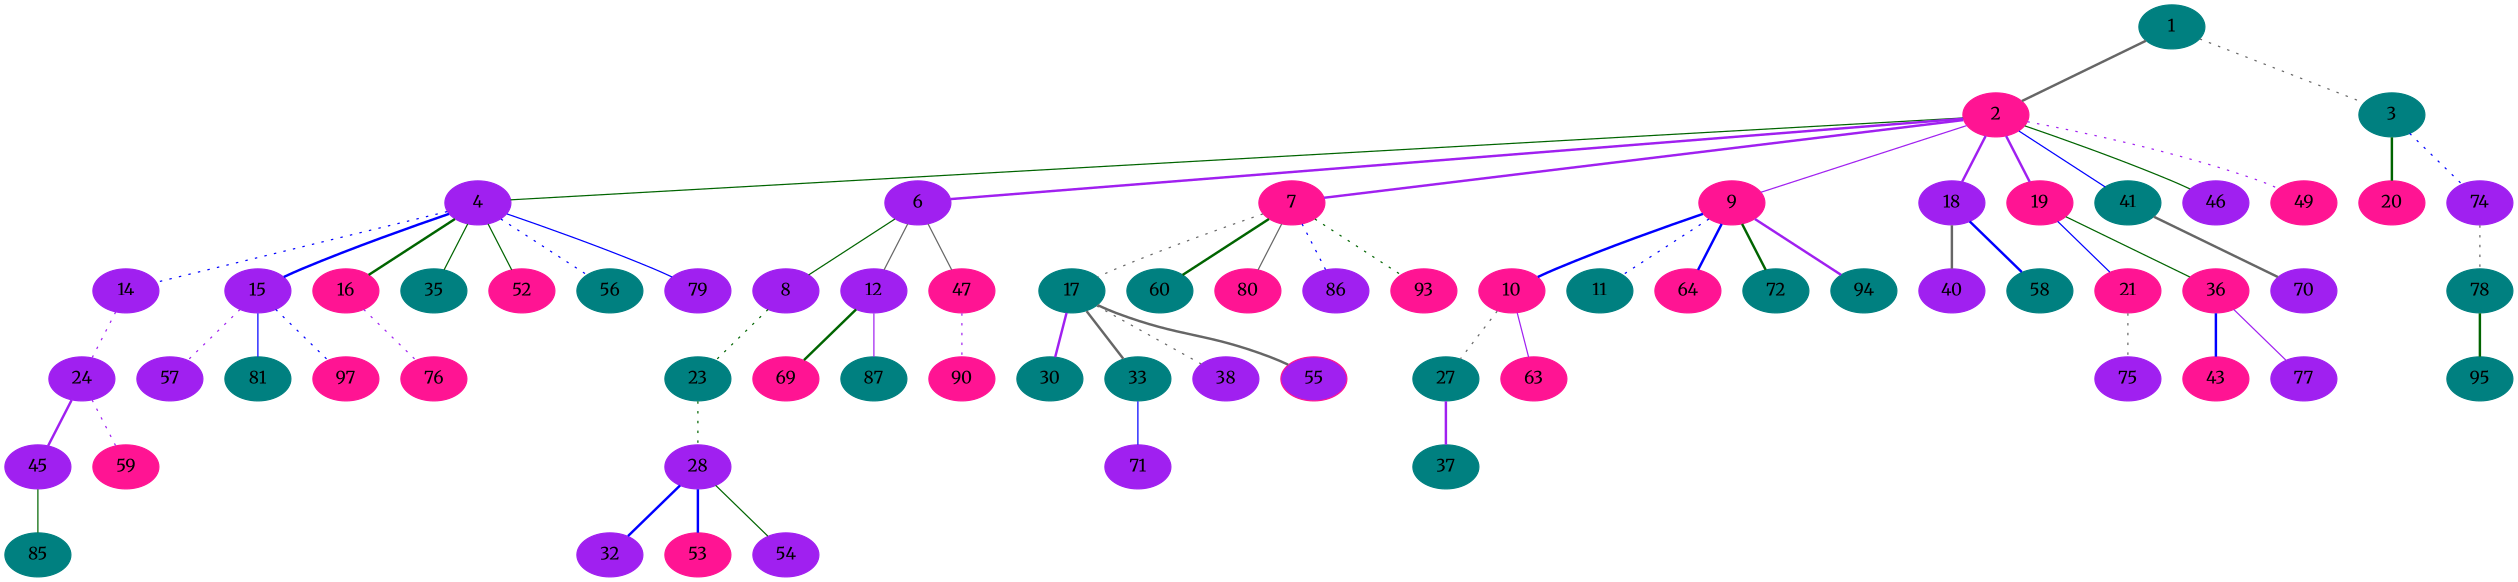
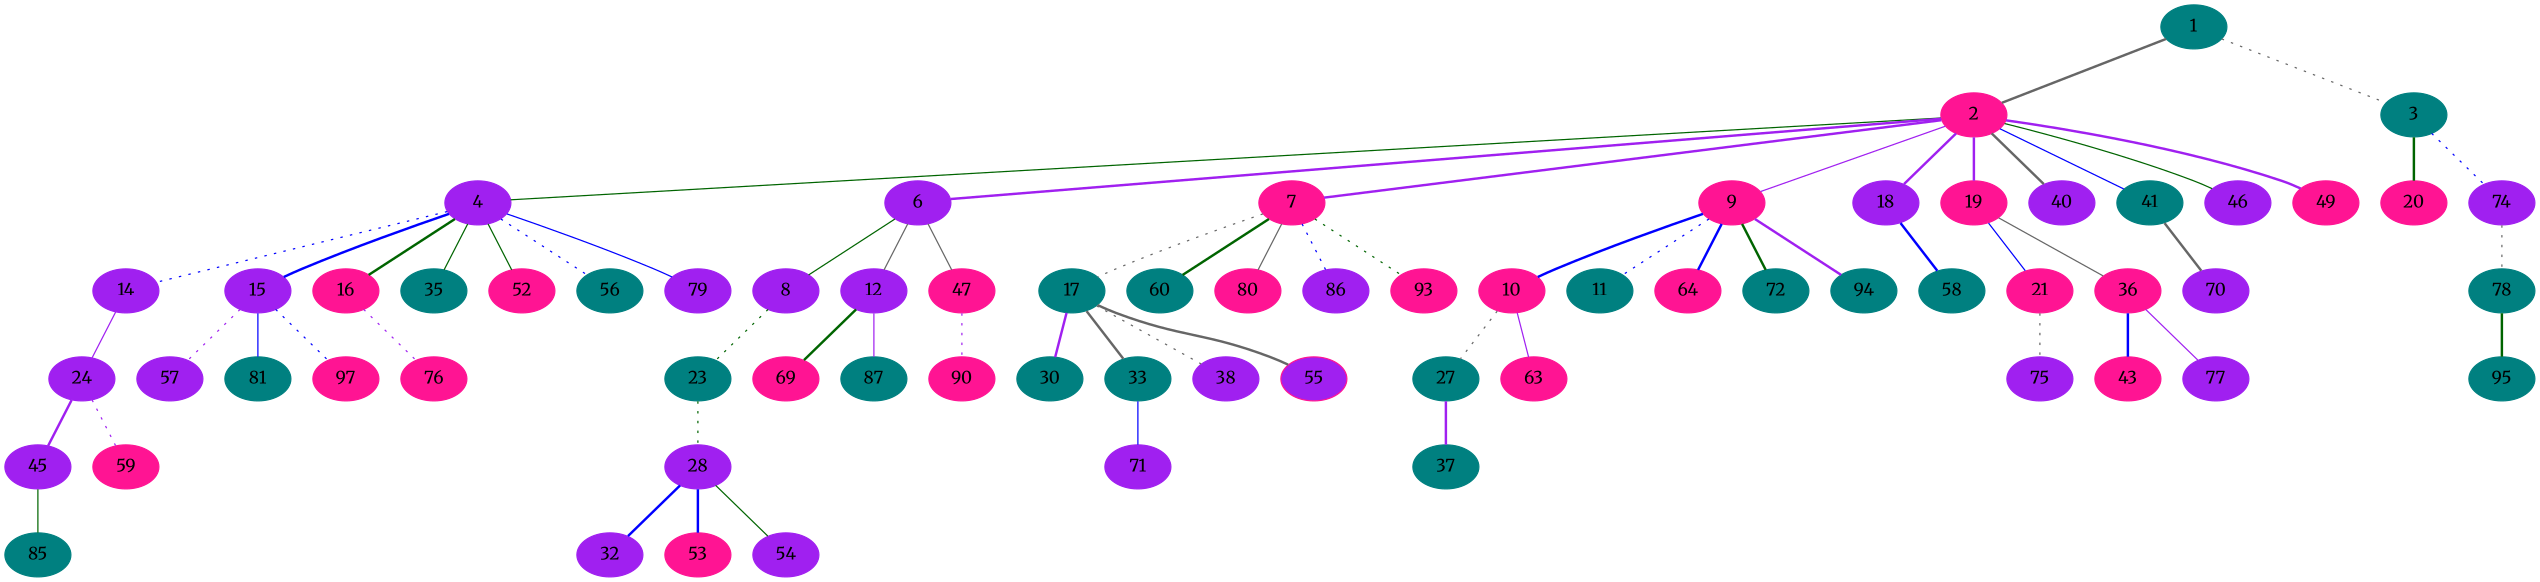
(2155, 150) -> (2155, 147)
(1952, 247) -> (2018, 159)
(2128, 247) -> (2051, 247)
(104, 335) -> (104, 335)
